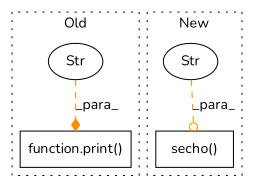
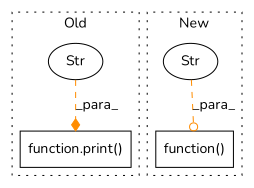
(195, 149) -> (195, 149)
